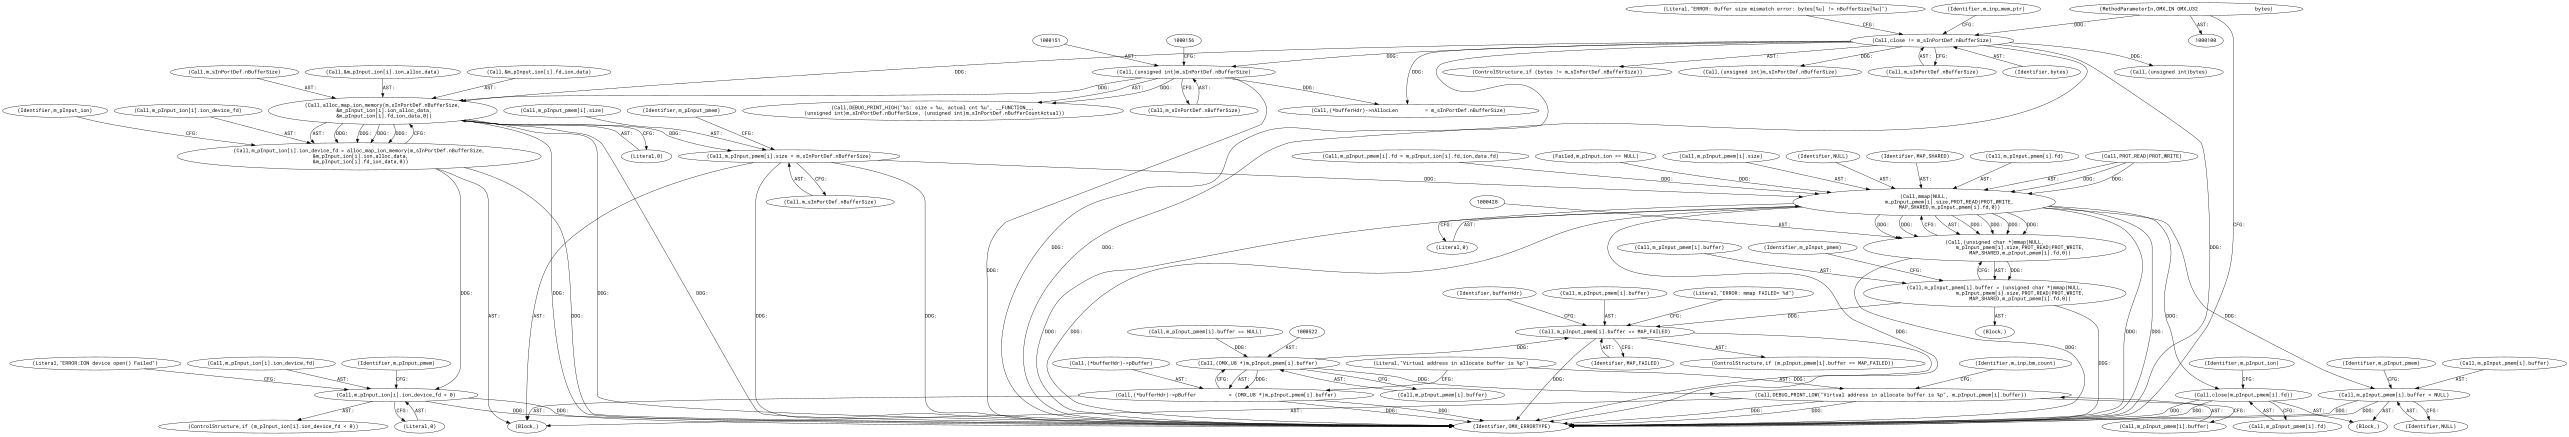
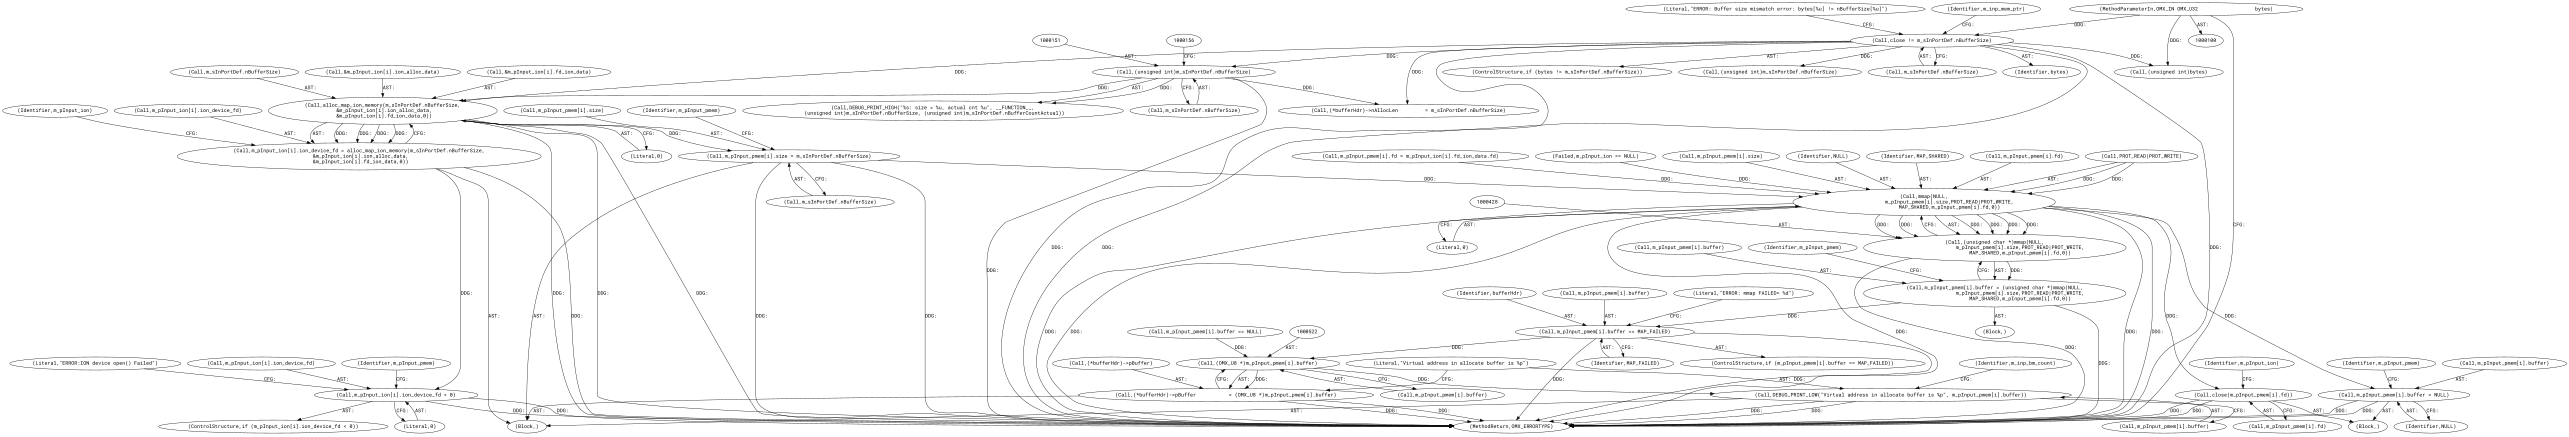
none -> (2169, 37)
(1990, 57) -> (2006, 52)
(1572, 316) -> (1572, 316)
(1440, 353) -> (1432, 348)
(1512, 427) -> (1512, 427)
